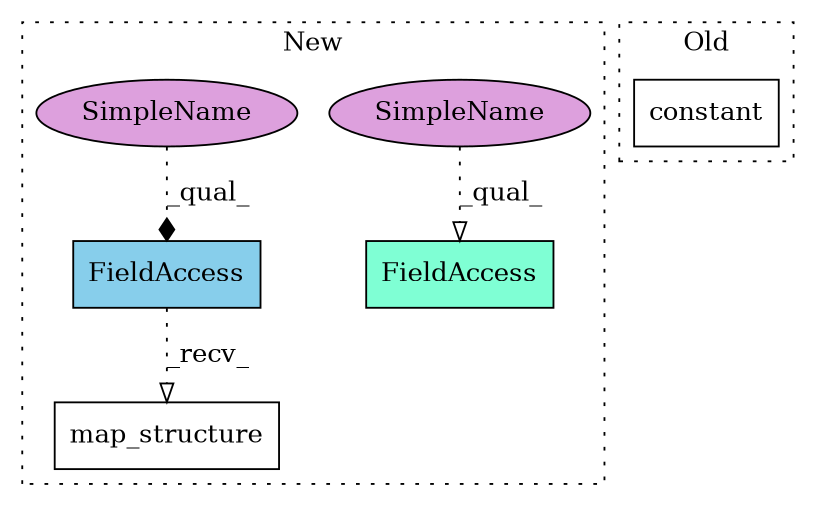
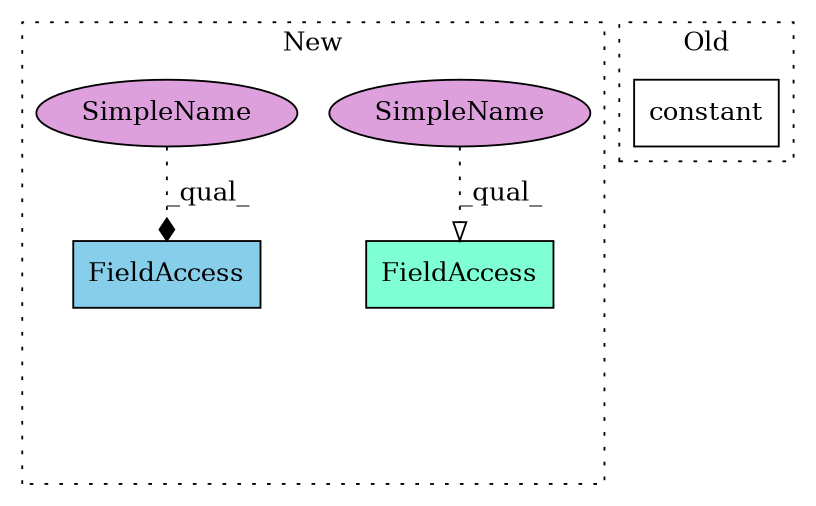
(167, 436) -> none
